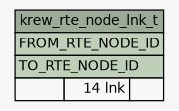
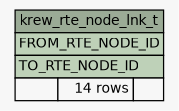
(104, 89) -> (102, 89)
